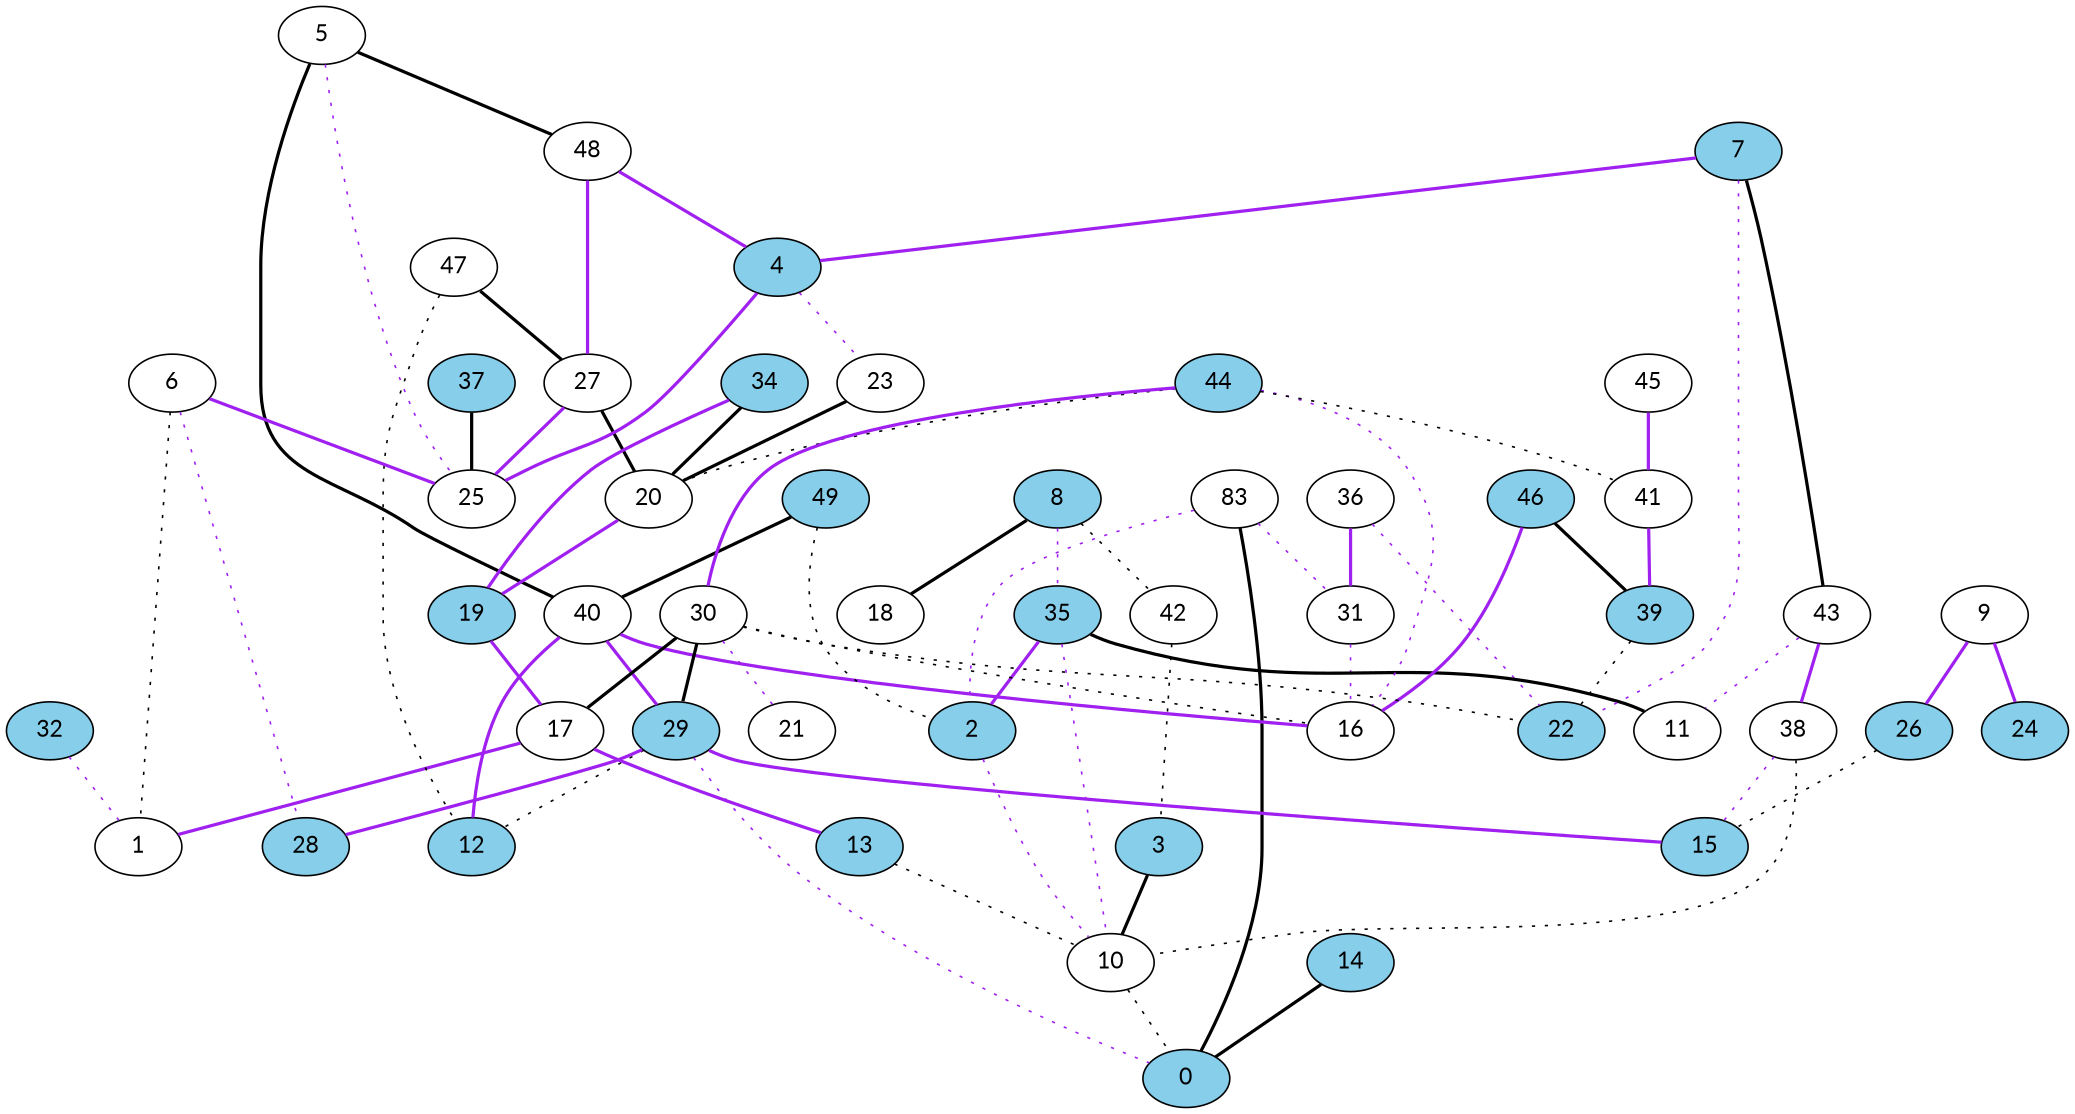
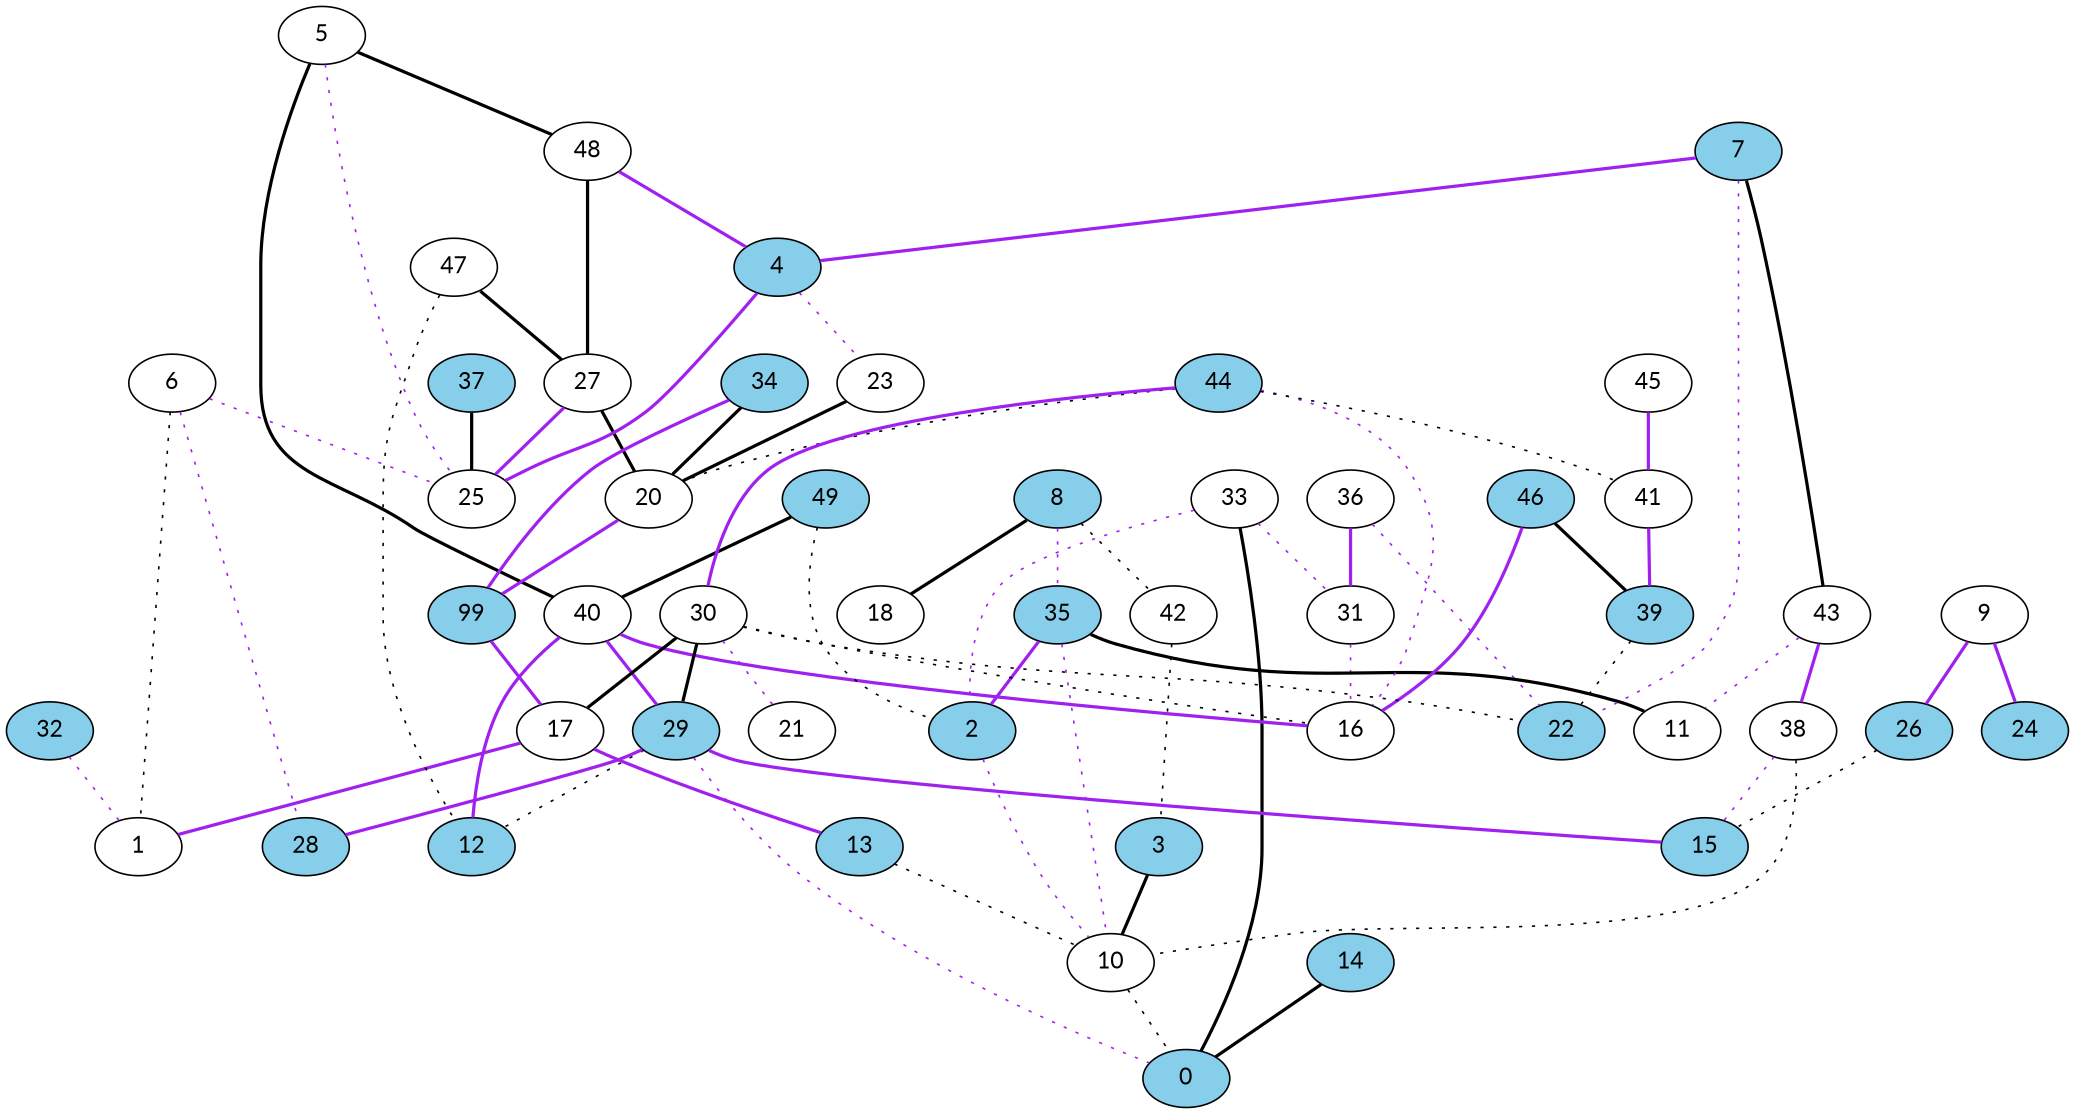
(588, 267) -> (588, 267)
(322, 441) -> (322, 441)
(1235, 499) -> (1235, 499)
(472, 615) -> (472, 615)
